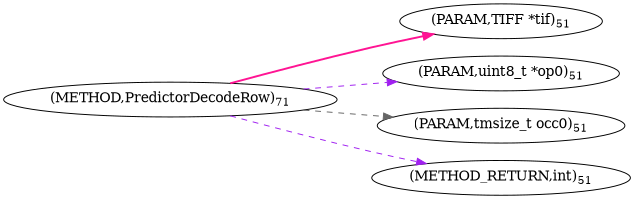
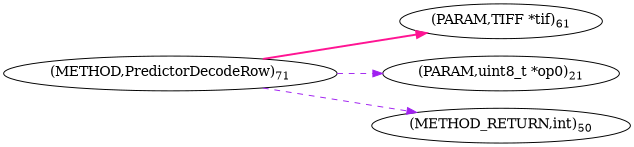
(563, 20) -> (563, 20)
(576, 72) -> (576, 72)
(501, 126) -> none
(585, 176) -> (585, 124)
